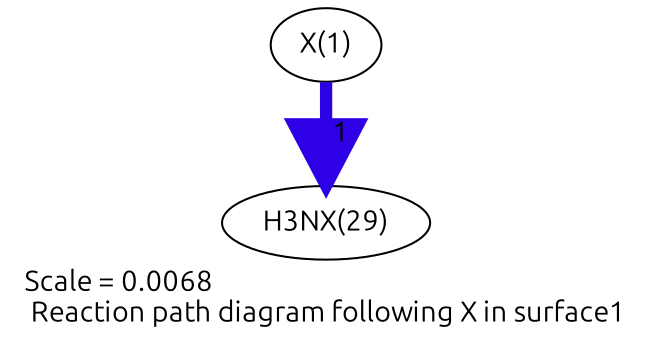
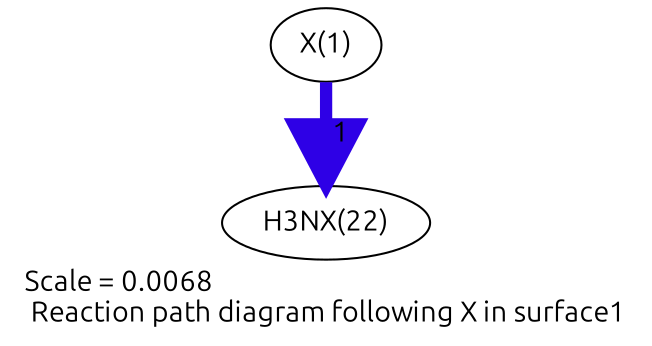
(326, 223) -> (326, 223)
